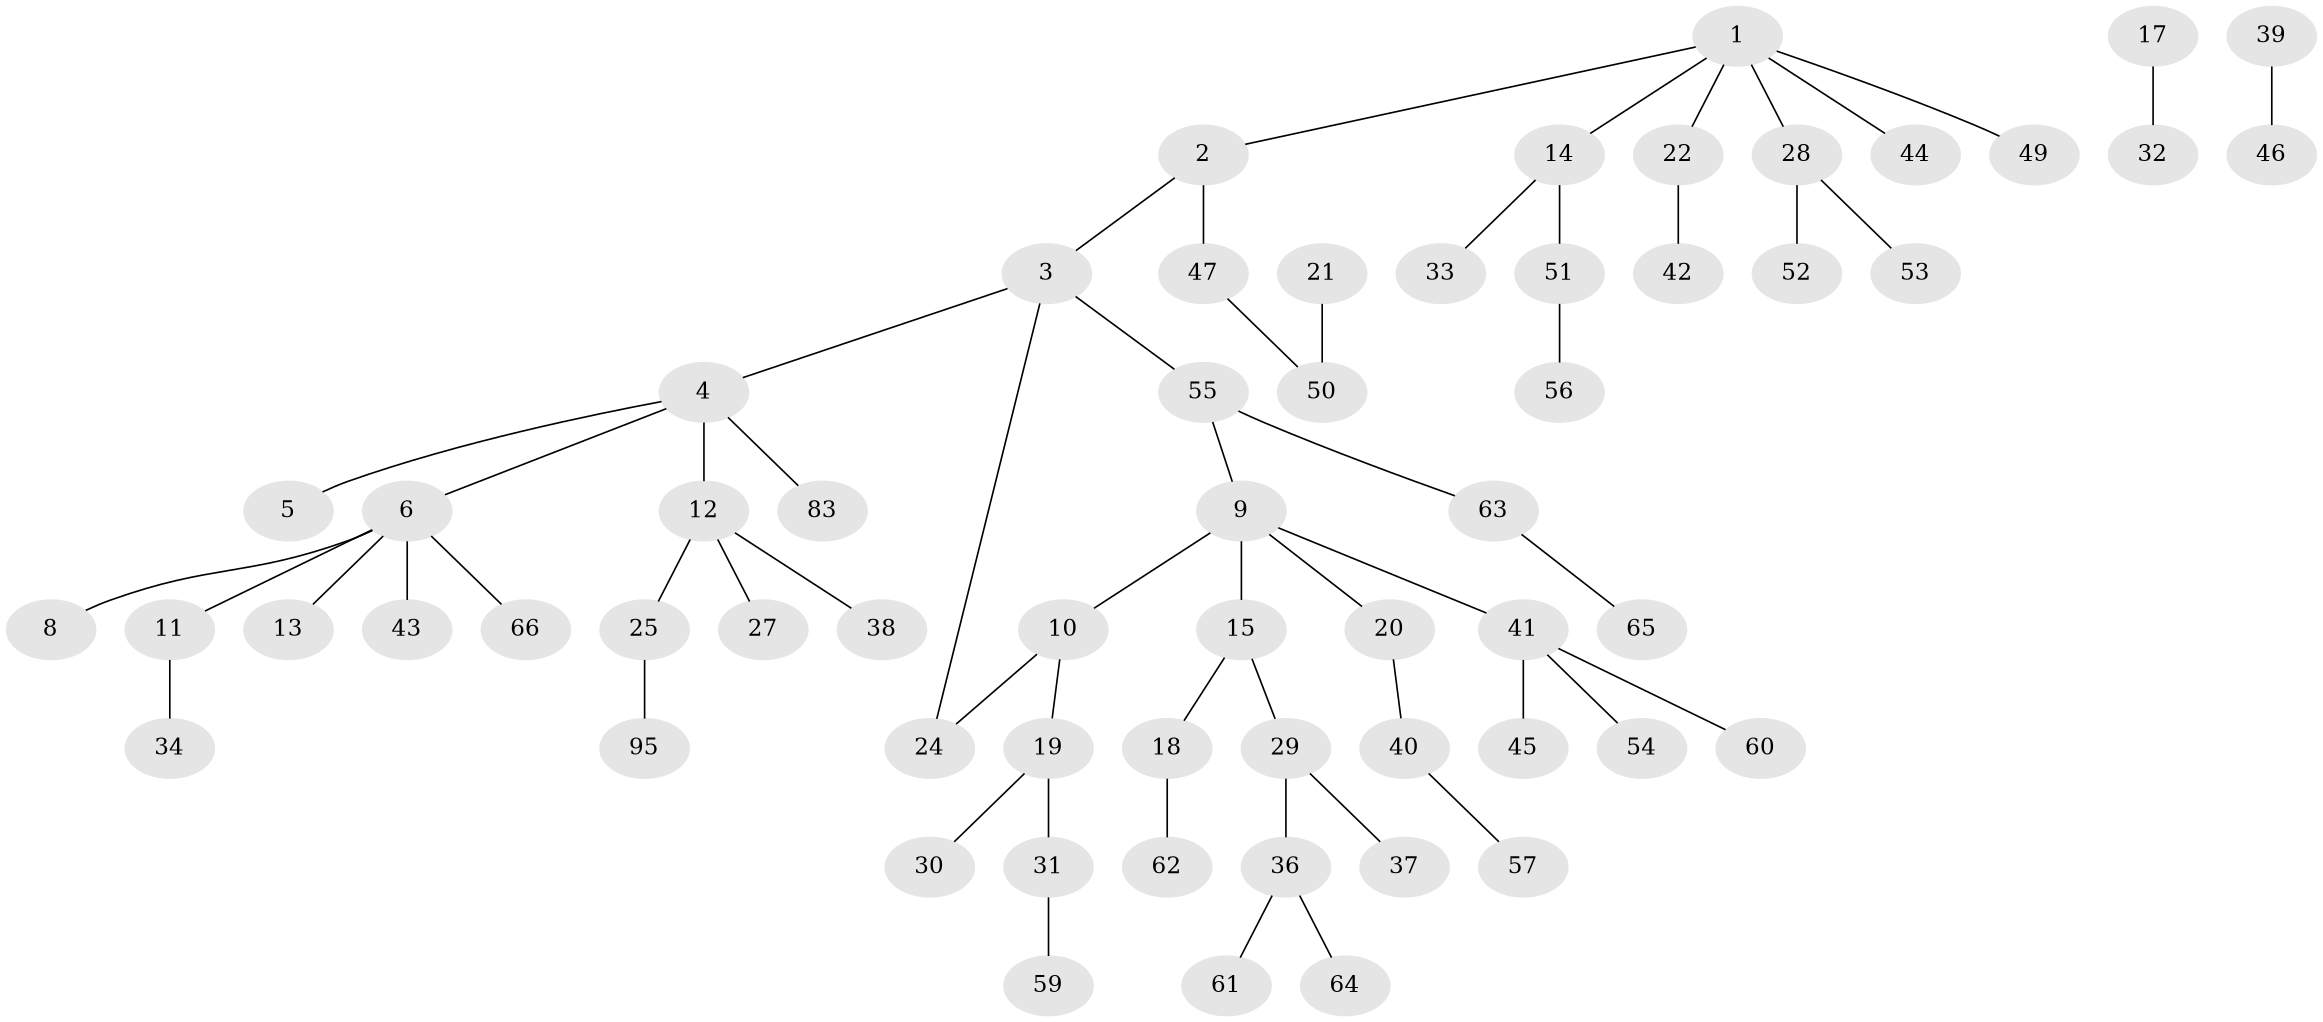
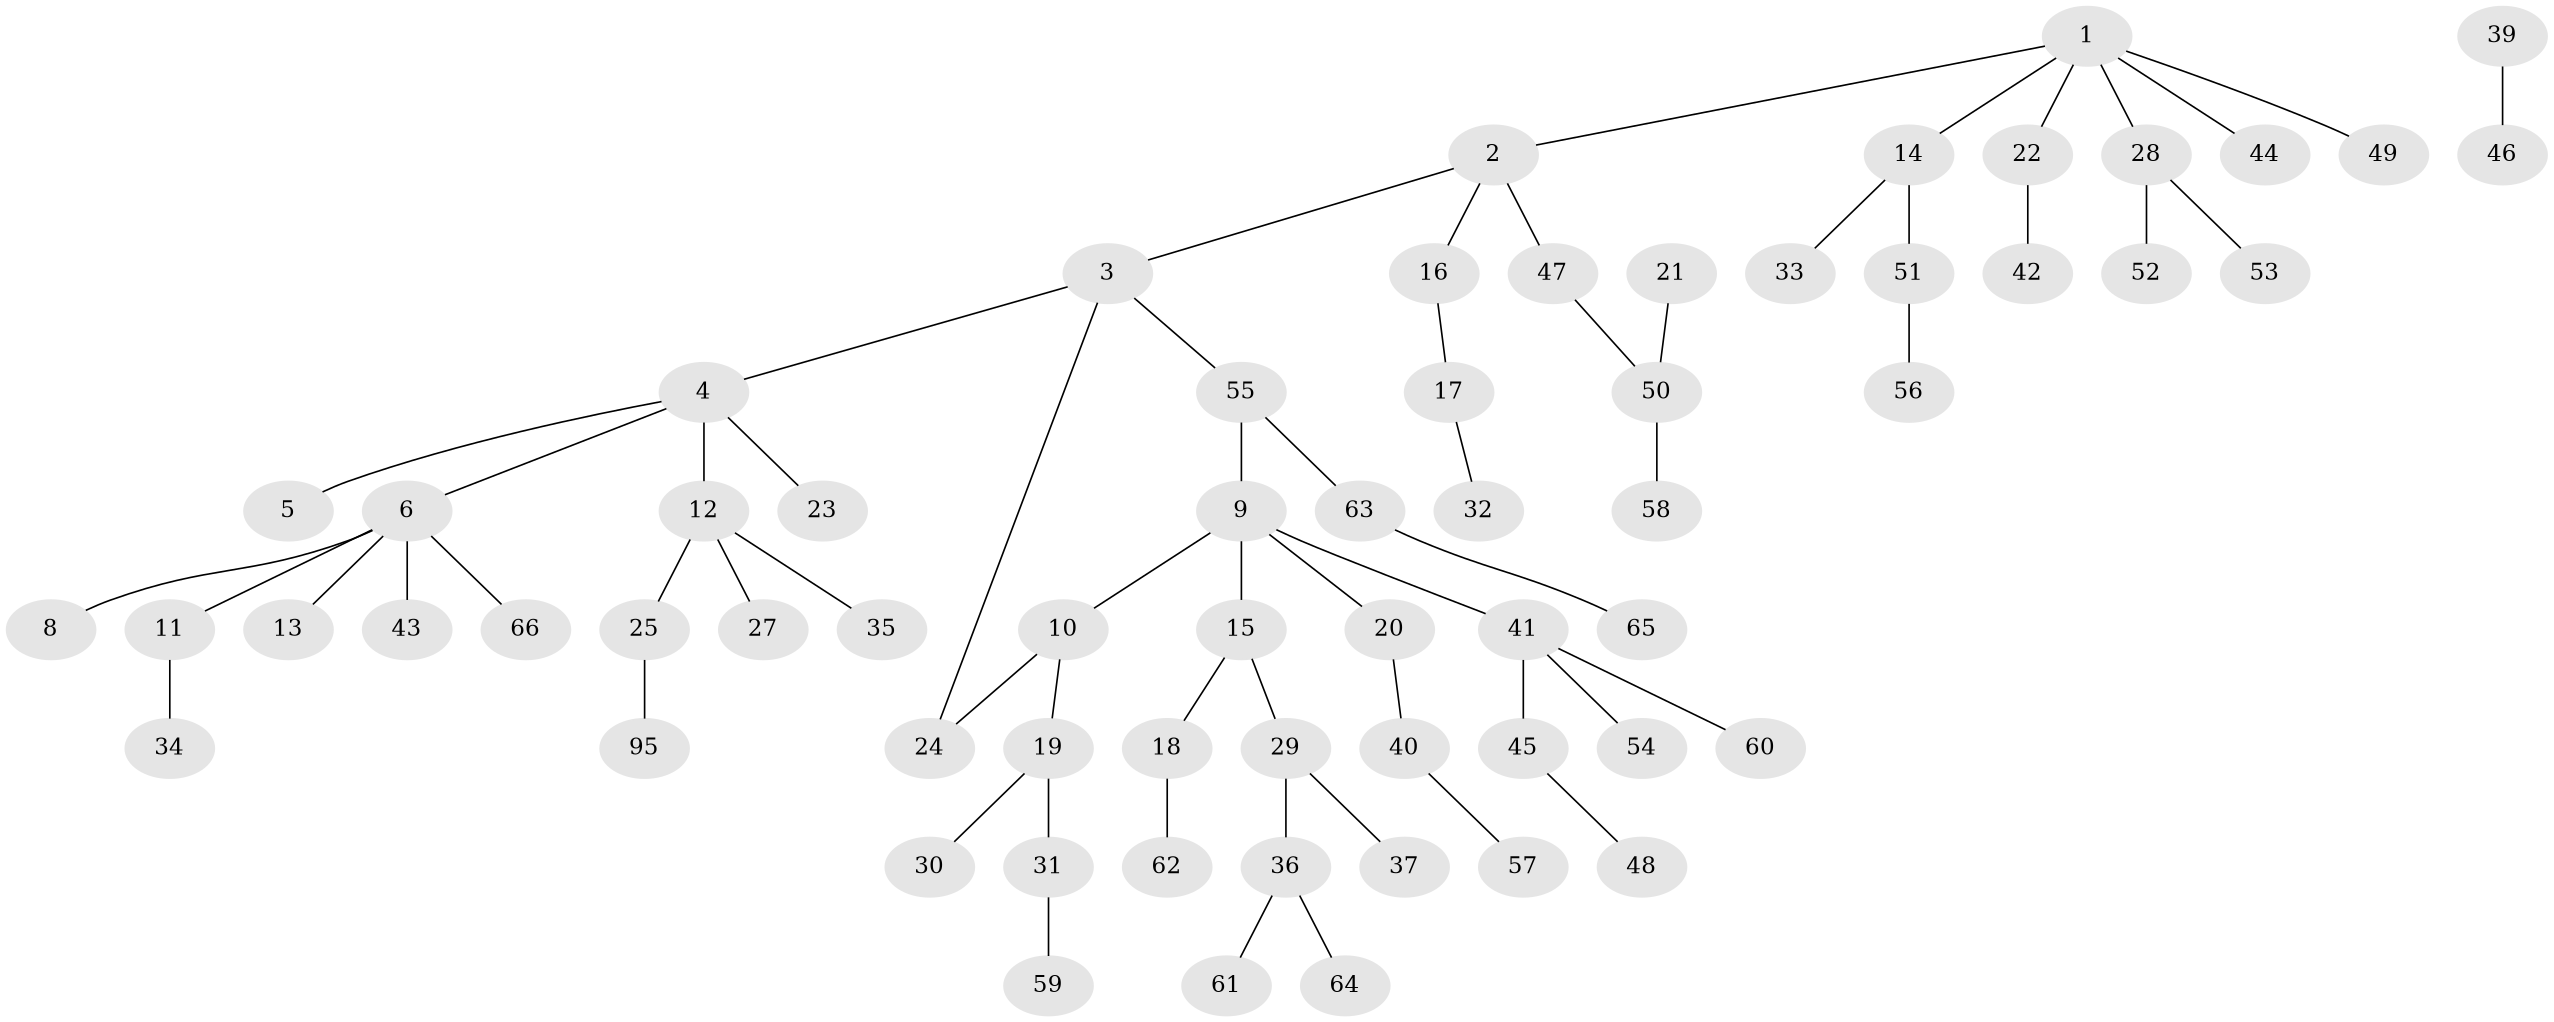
none -> (1434, 274)
(823, 511) -> (823, 511)
none -> (1657, 511)
(882, 630) -> (882, 630)
none -> (1642, 867)
